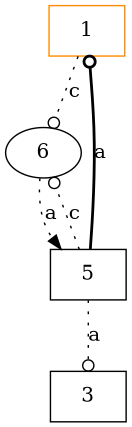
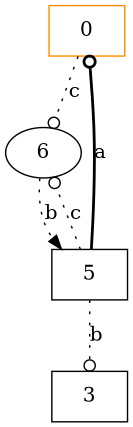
(87, 31) -> (87, 31)
(51, 214) -> (52, 214)
(95, 336) -> (97, 336)
